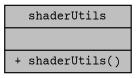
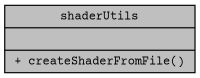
(68, 61) -> (100, 61)
